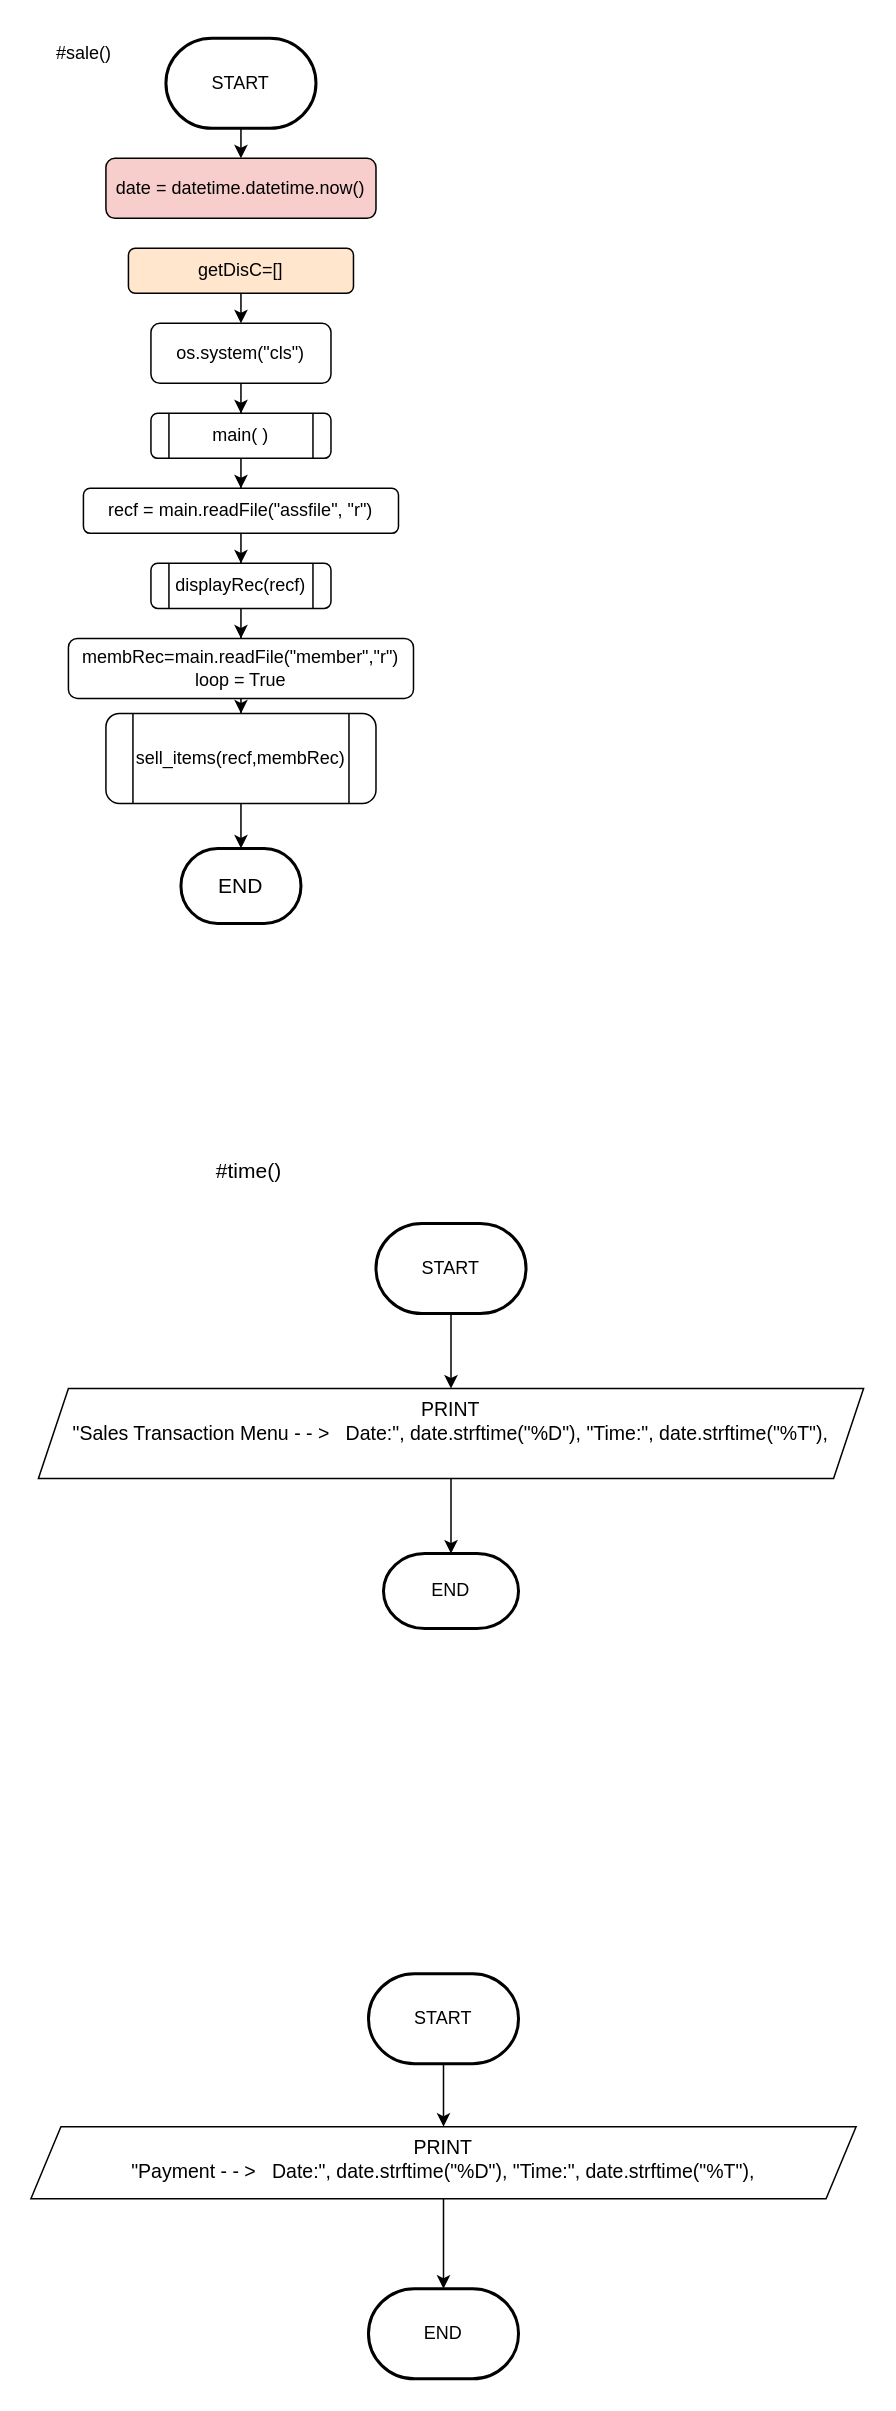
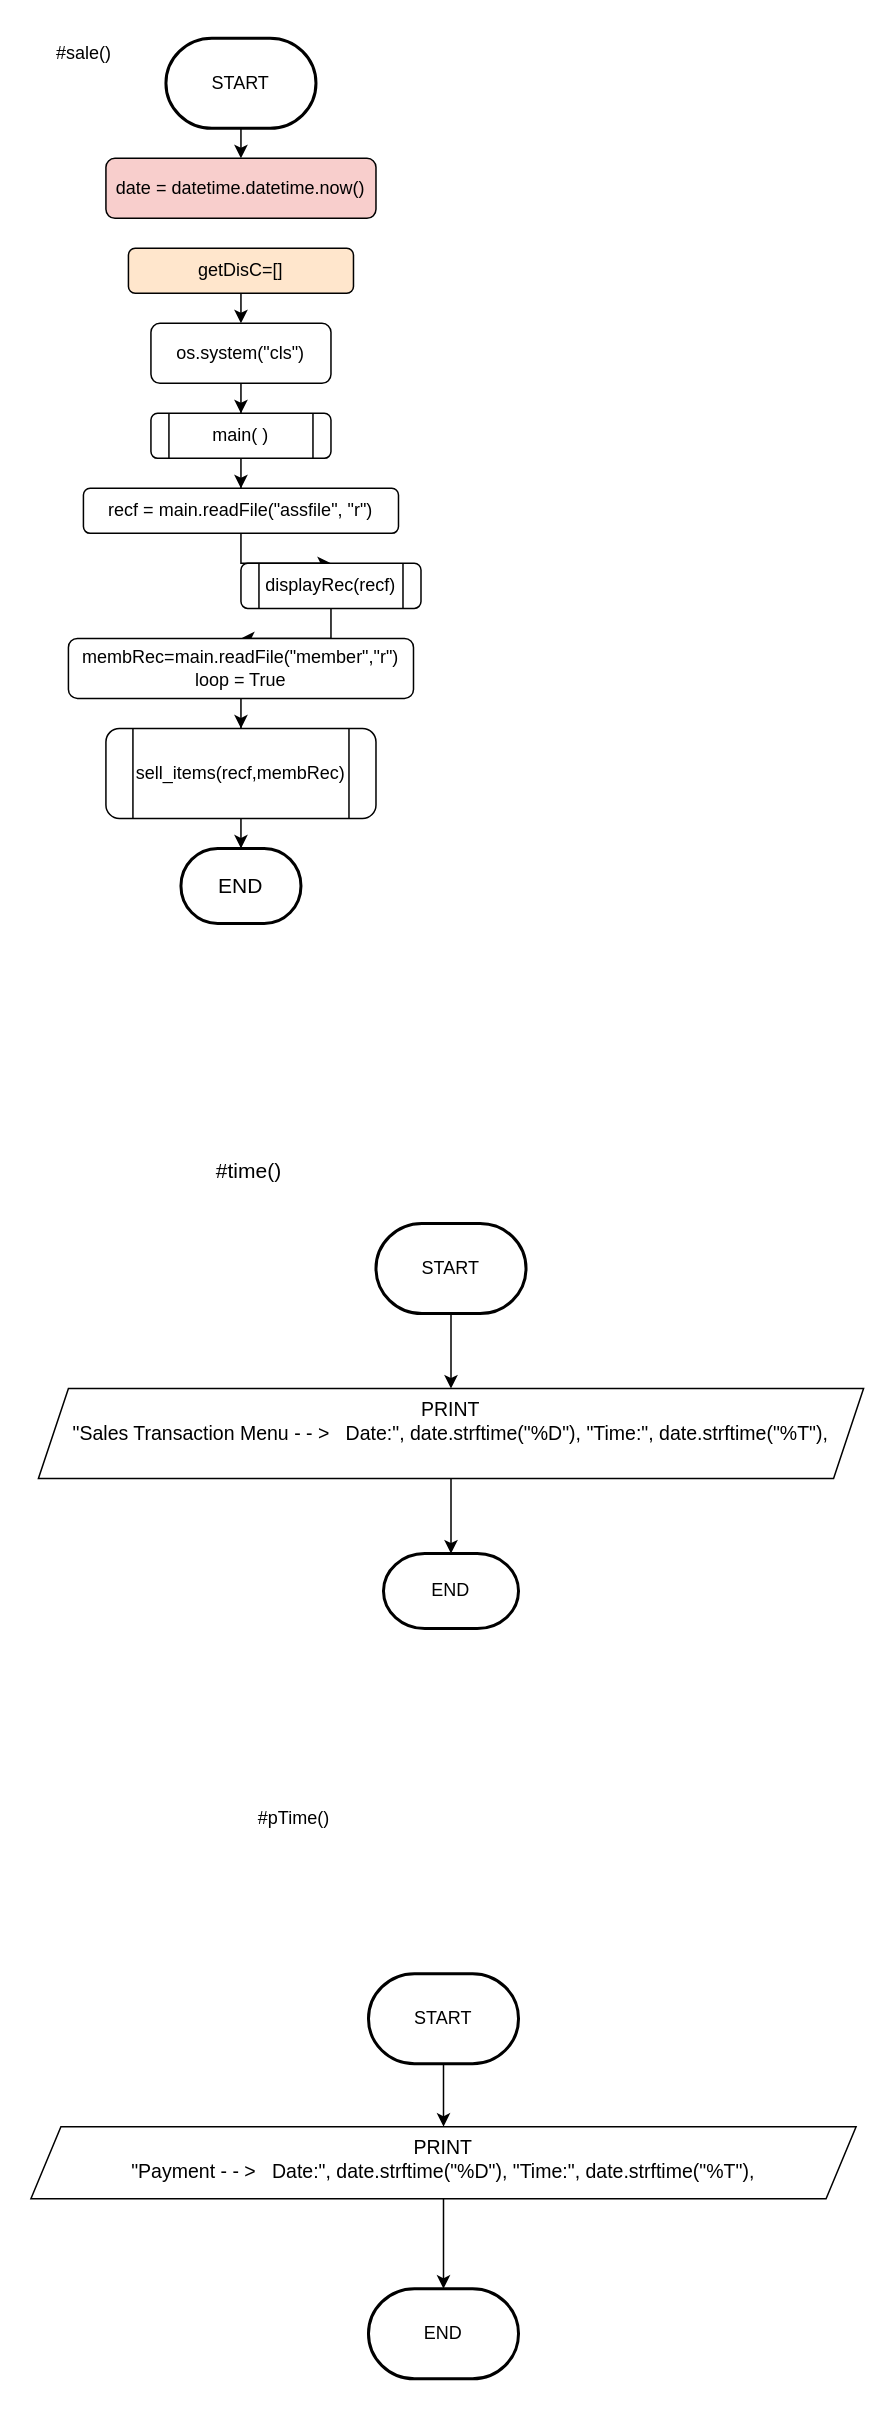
(241, 586) -> (331, 586)
(241, 758) -> (241, 773)
none -> (293, 1819)
